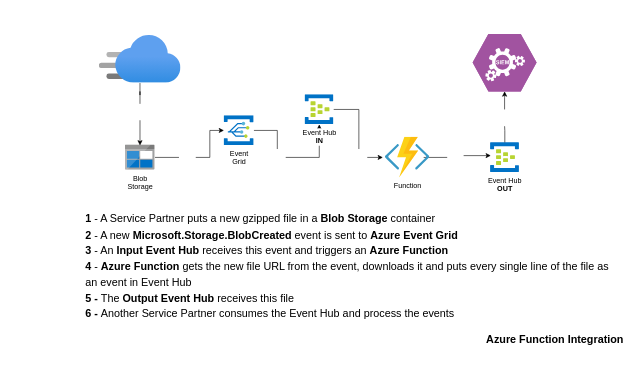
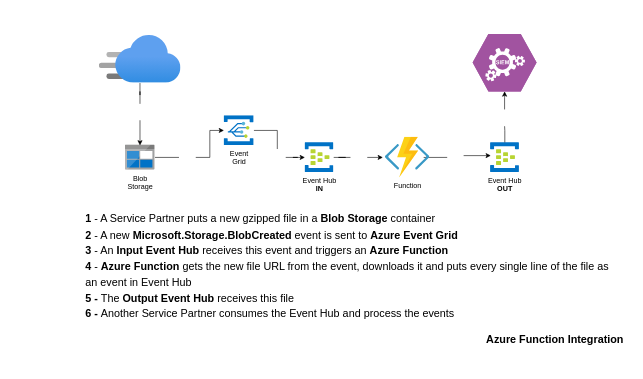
(319, 110) -> (319, 158)
